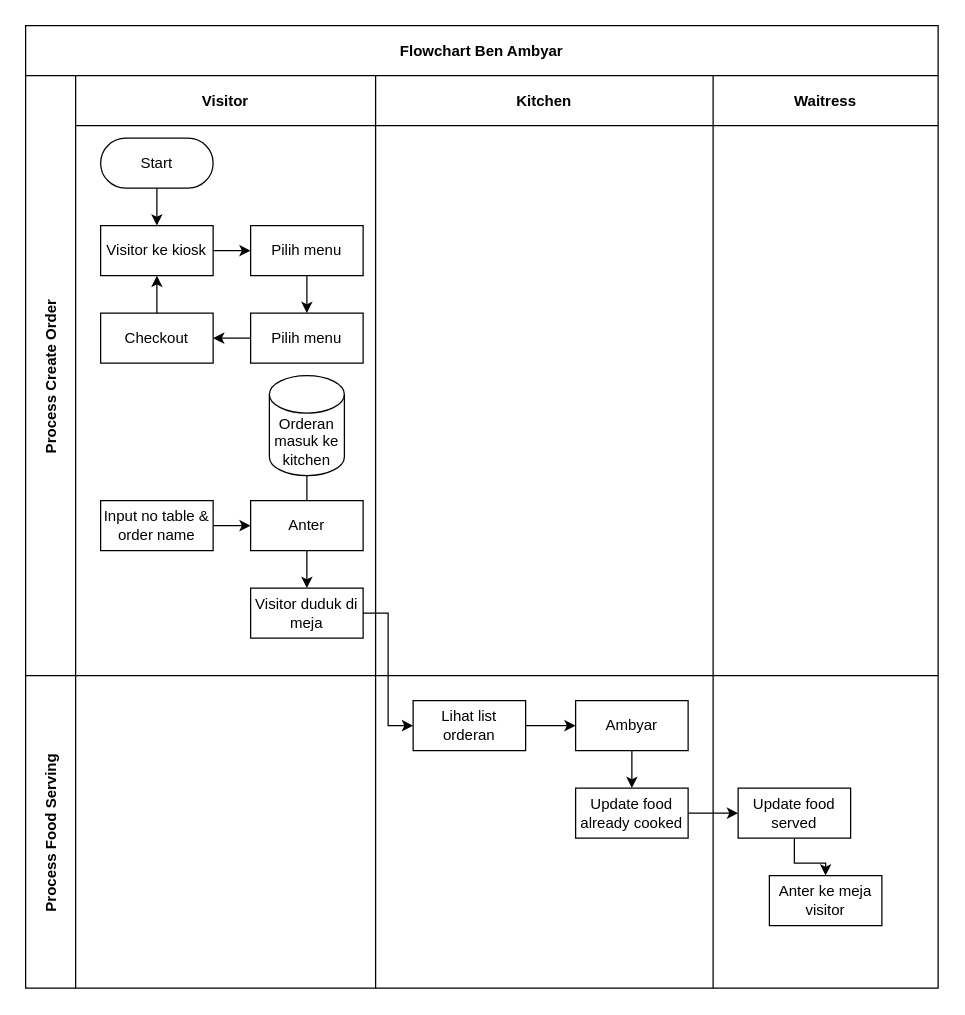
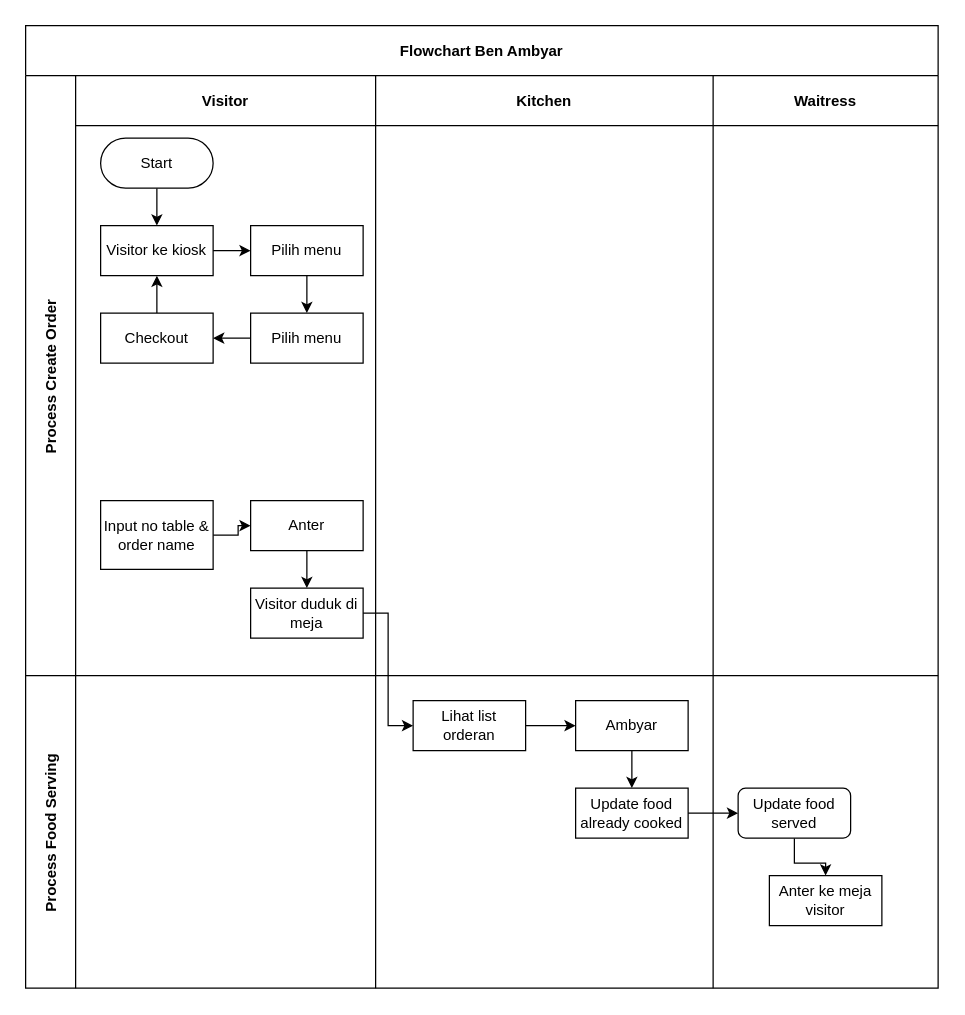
(307, 426) -> none
(307, 489) -> none
(157, 526) -> (157, 535)
(794, 813) -> (794, 813)
